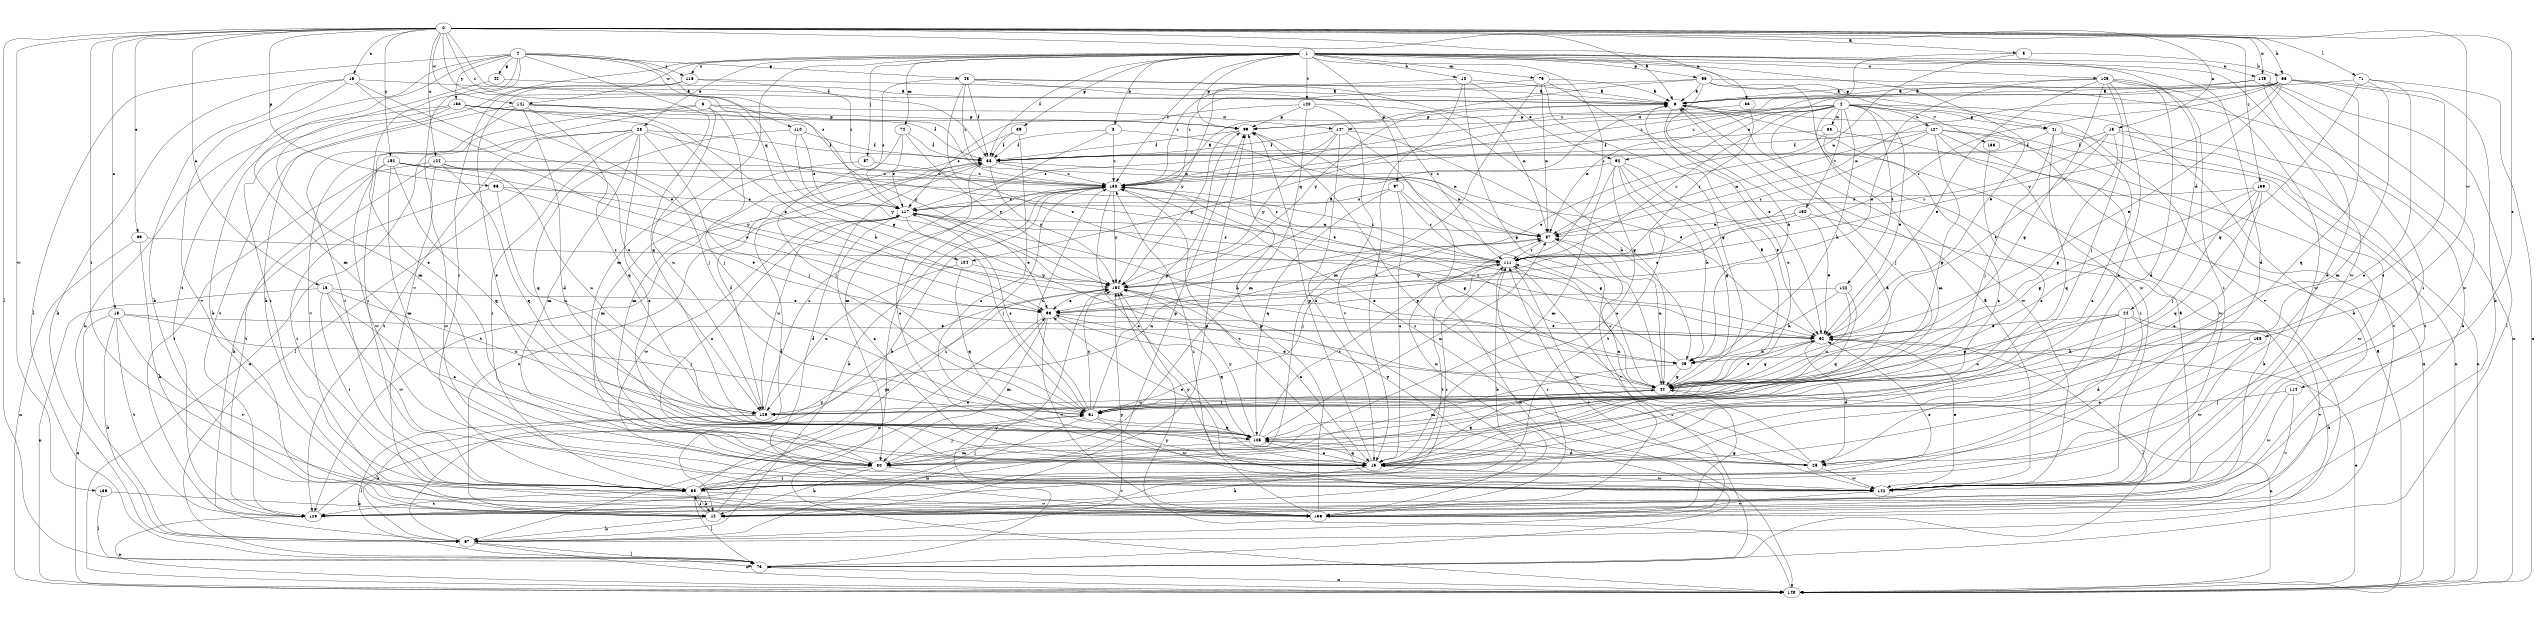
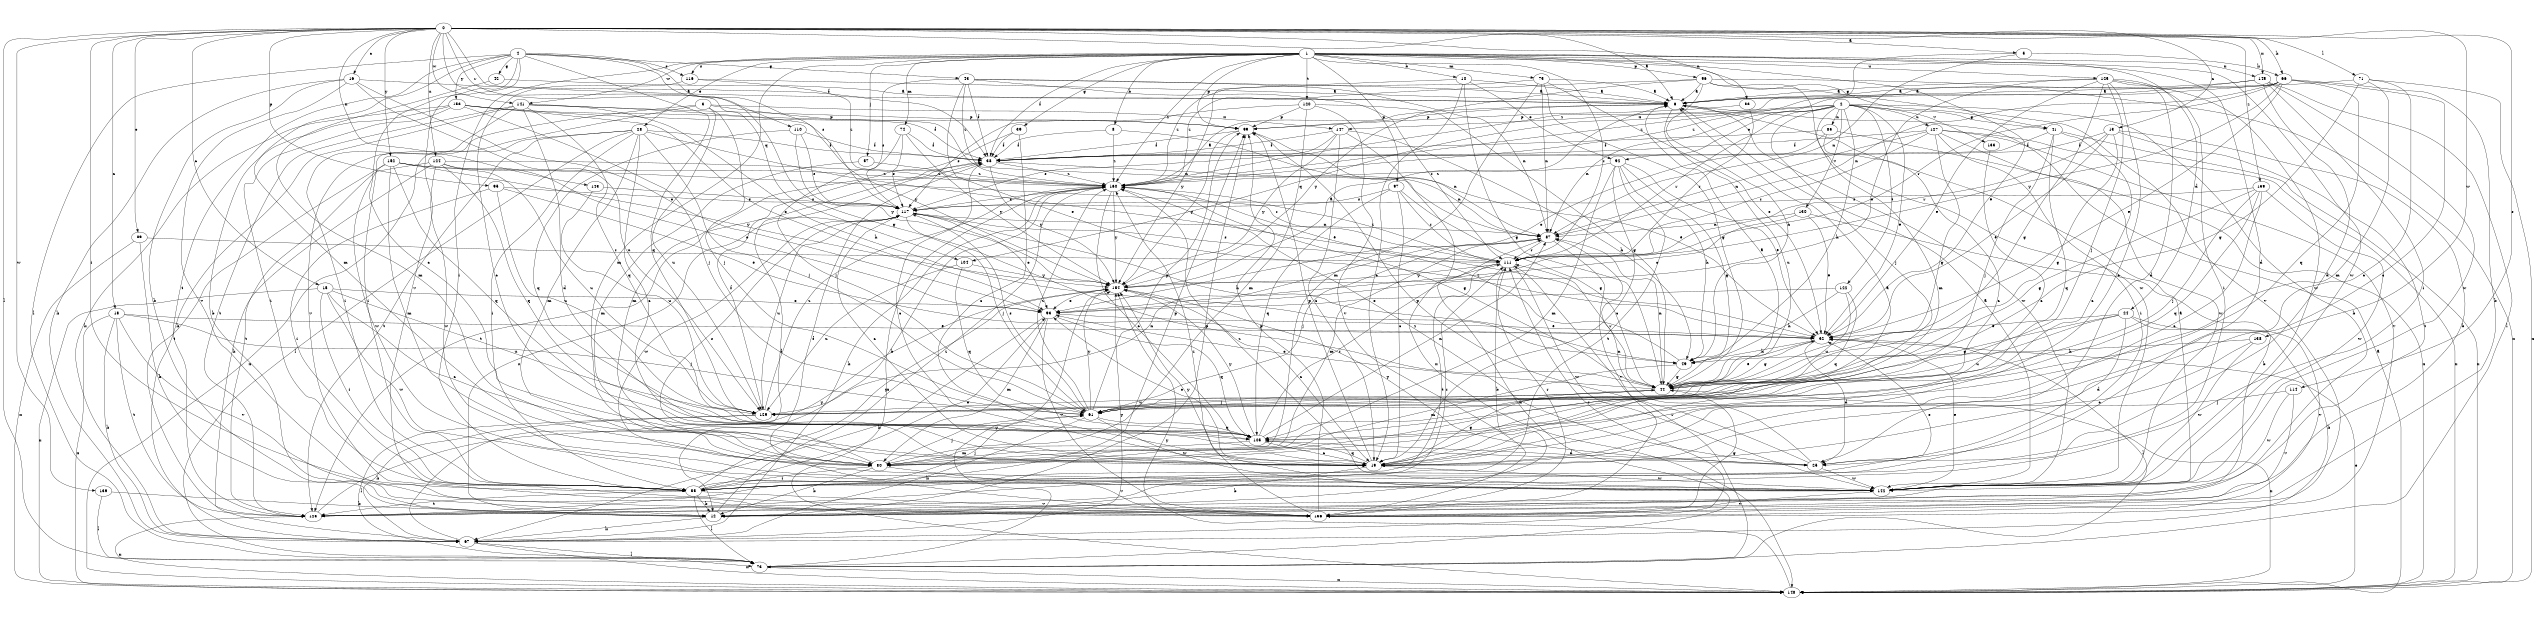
none -> (595, 187)
(892, 243) -> (1291, 423)
(265, 301) -> none
none -> (169, 344)
(699, 504) -> none
